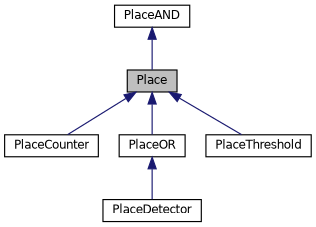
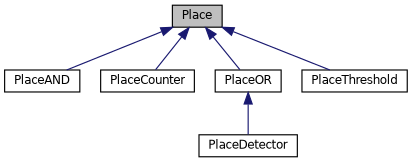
(152, 55) -> (114, 51)
